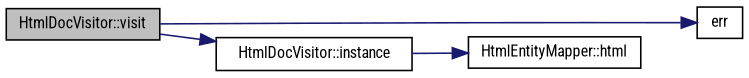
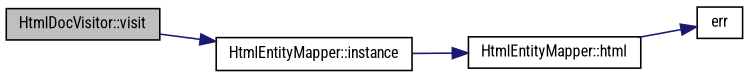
(421, 23) -> (659, 34)
(314, 54) -> (314, 54)
